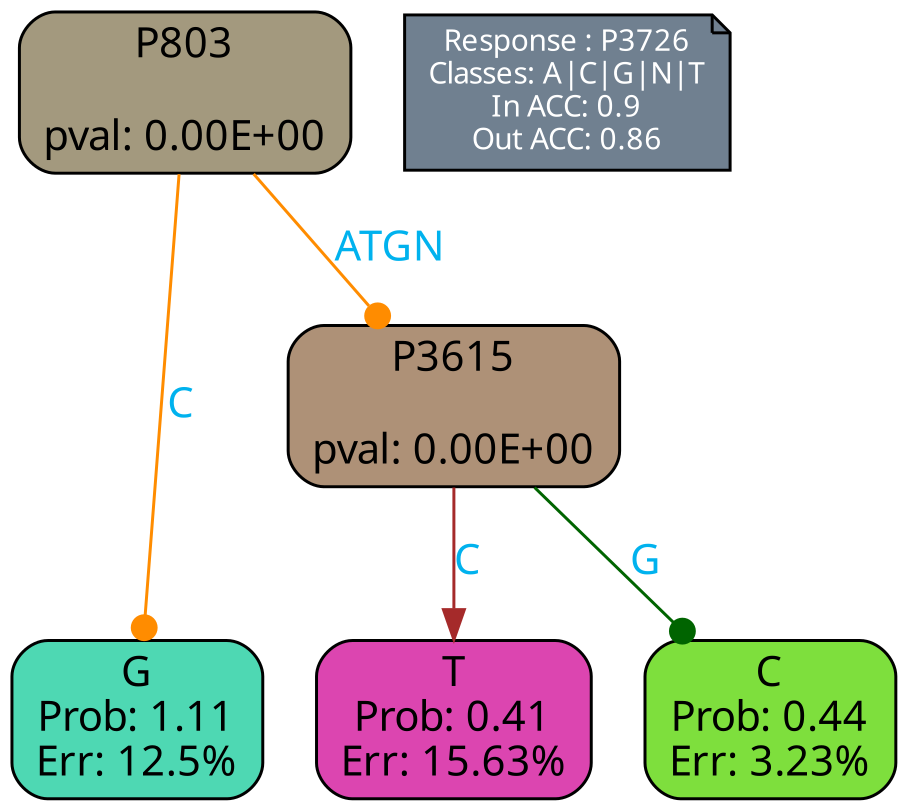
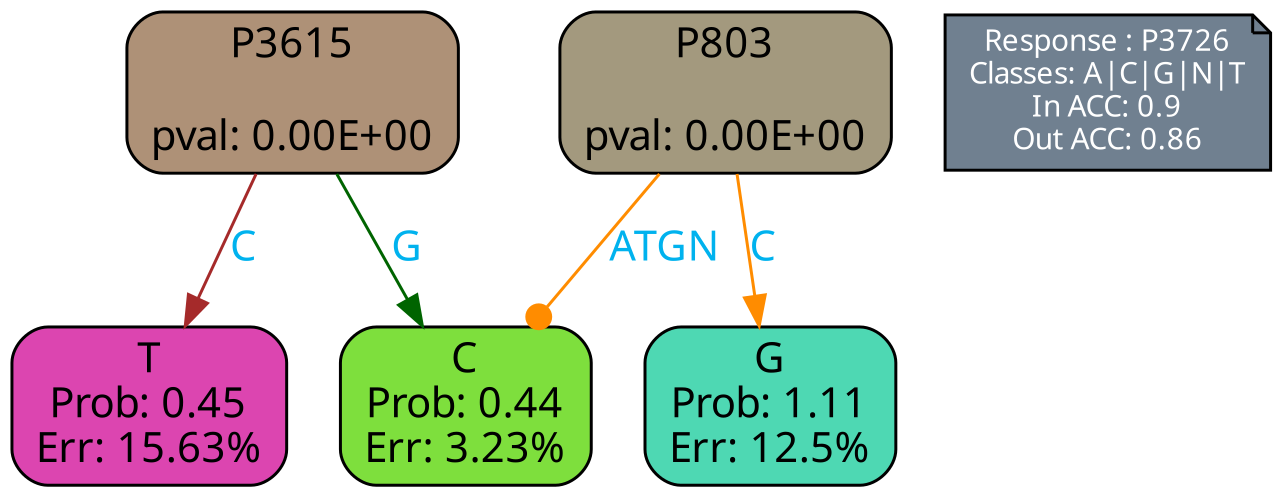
(311, 240) -> (603, 240)
(162, 395) -> (746, 235)
(604, 555) -> (372, 237)
(454, 720) -> (149, 406)
